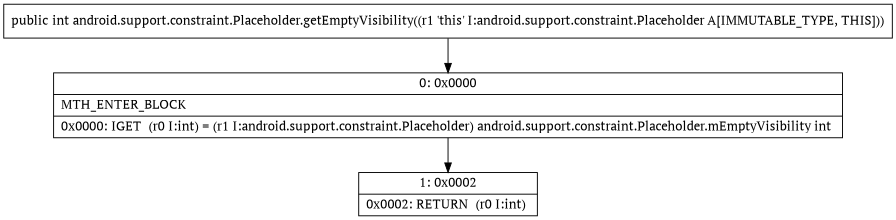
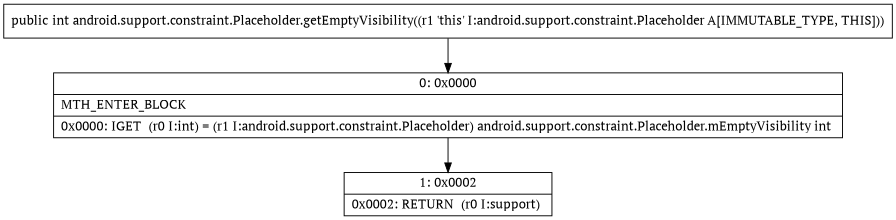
(448, 205) -> (448, 205)
